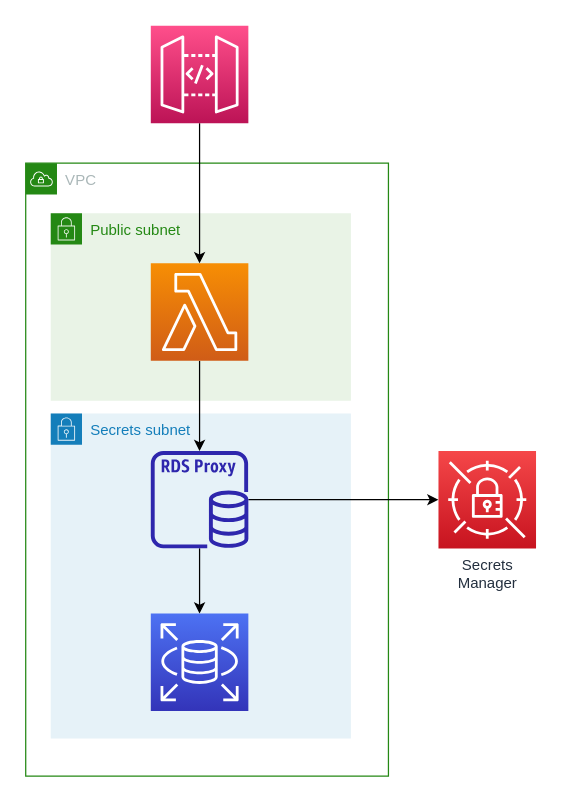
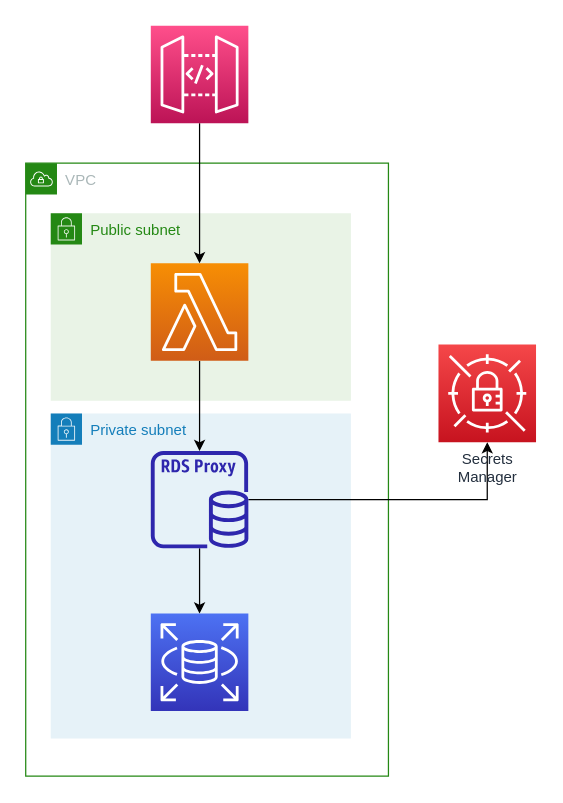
(147, 431) -> (146, 431)
(487, 499) -> (487, 393)
